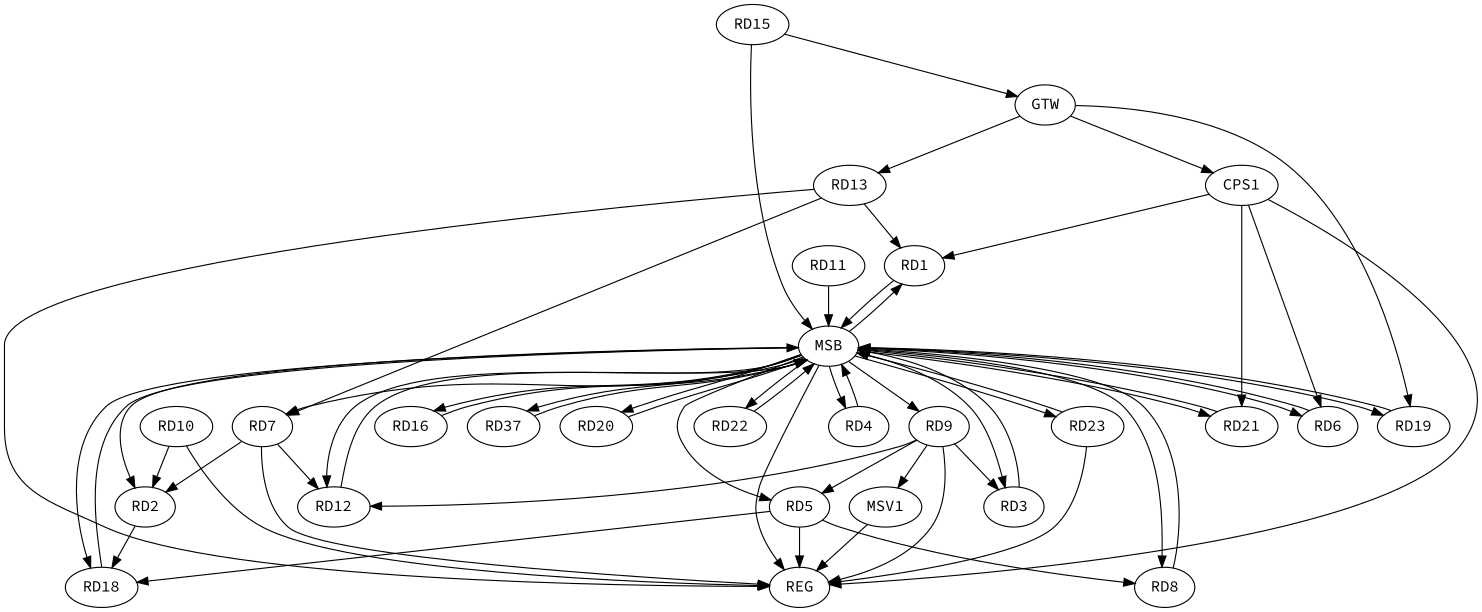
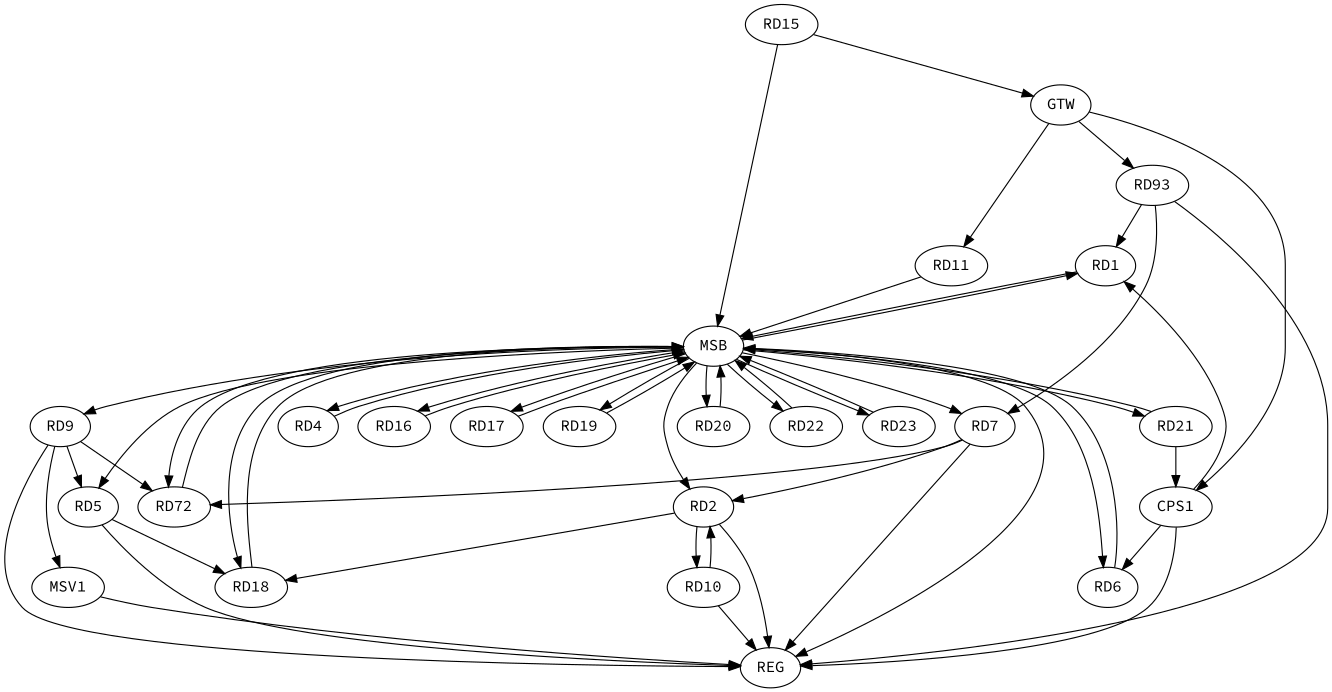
(1302, 179) -> (1010, 180)
(850, 185) -> (1152, 185)
(1242, 300) -> (1176, 461)
(504, 427) -> (487, 427)
(334, 507) -> (174, 507)
(1014, 507) -> none
none -> (696, 541)
(993, 554) -> (753, 576)
(1165, 587) -> none
